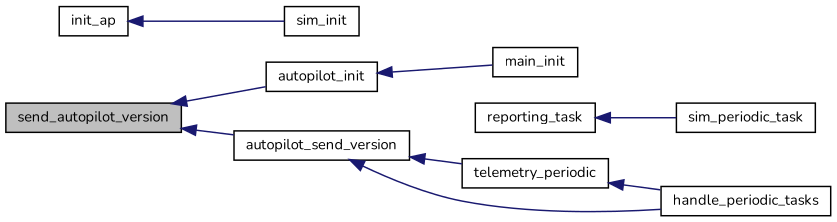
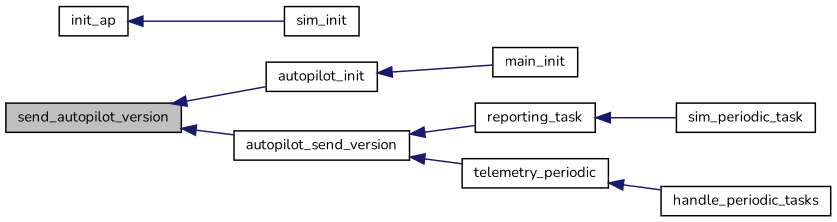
(508, 208) -> (450, 129)
